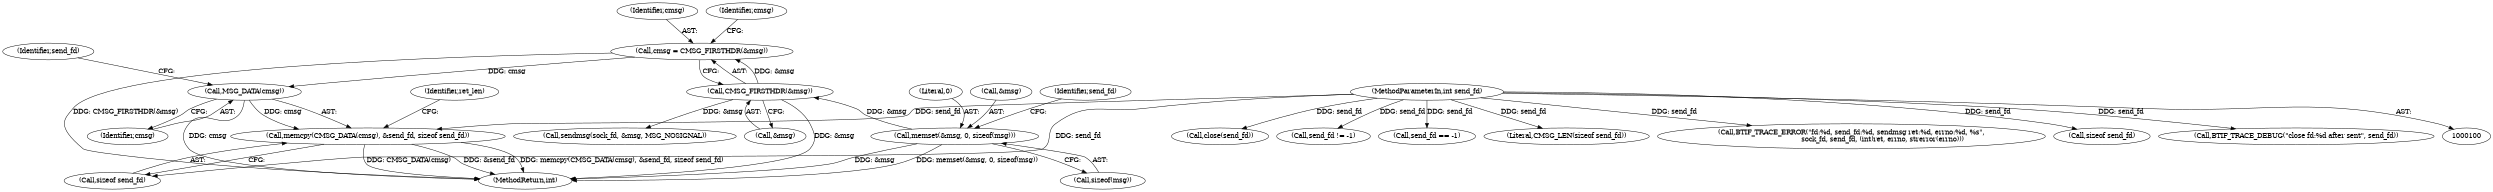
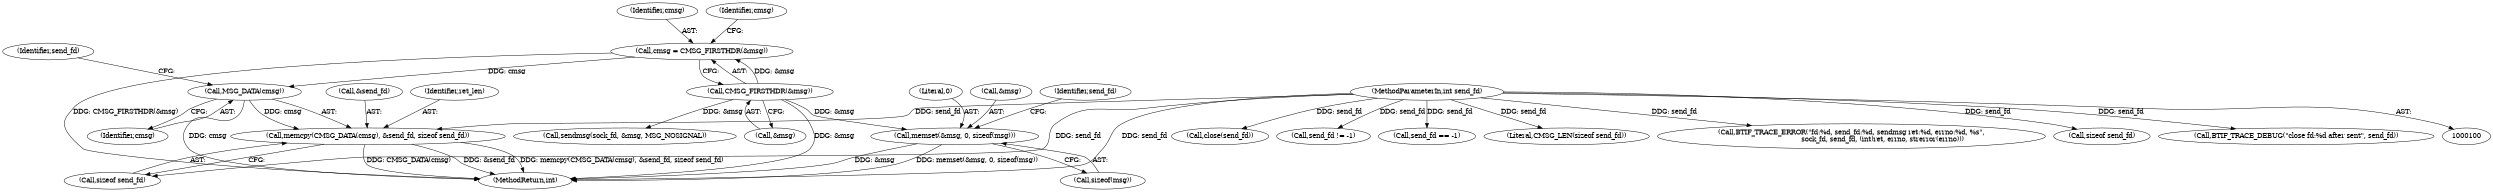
none -> (364, 92)
(431, 112) -> (431, 112)
(865, 115) -> (854, 122)
none -> (975, 172)
